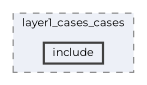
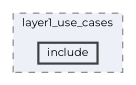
(73, 24) -> (68, 24)
